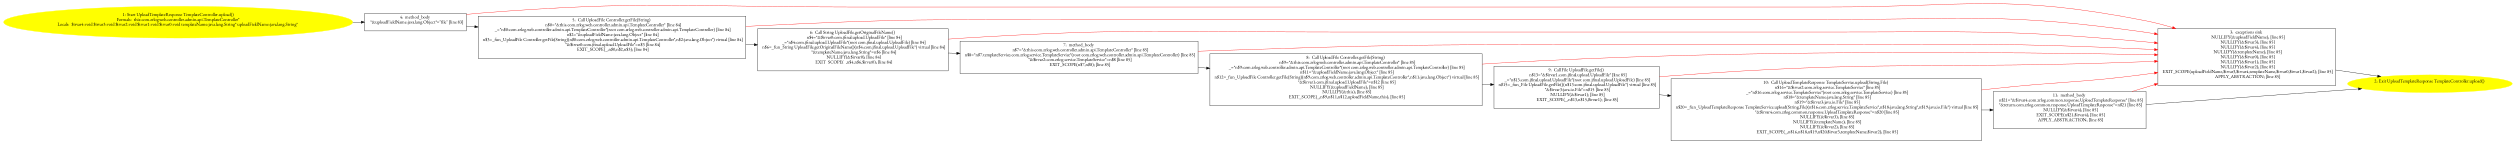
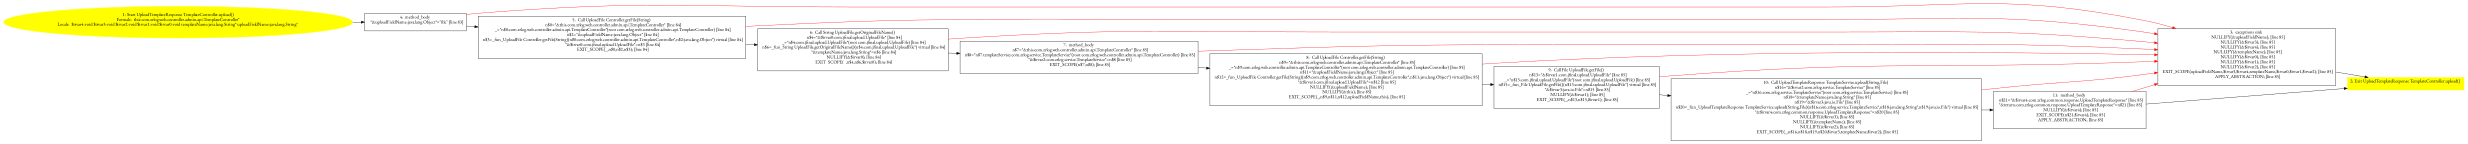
(2430, 84) -> (2406, 84)
